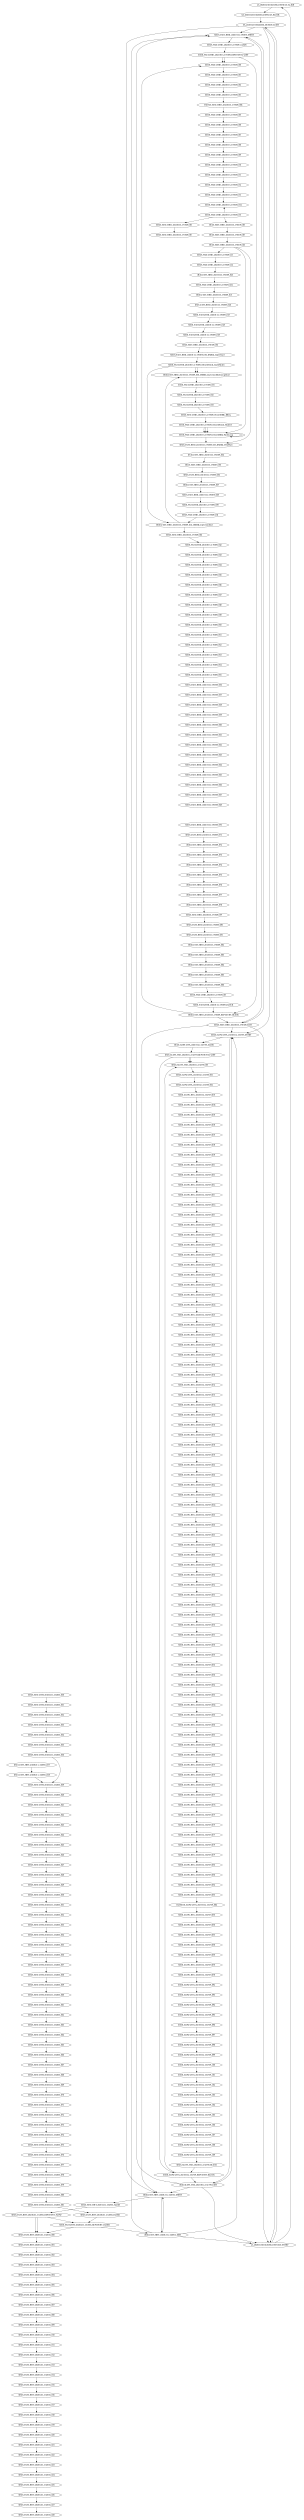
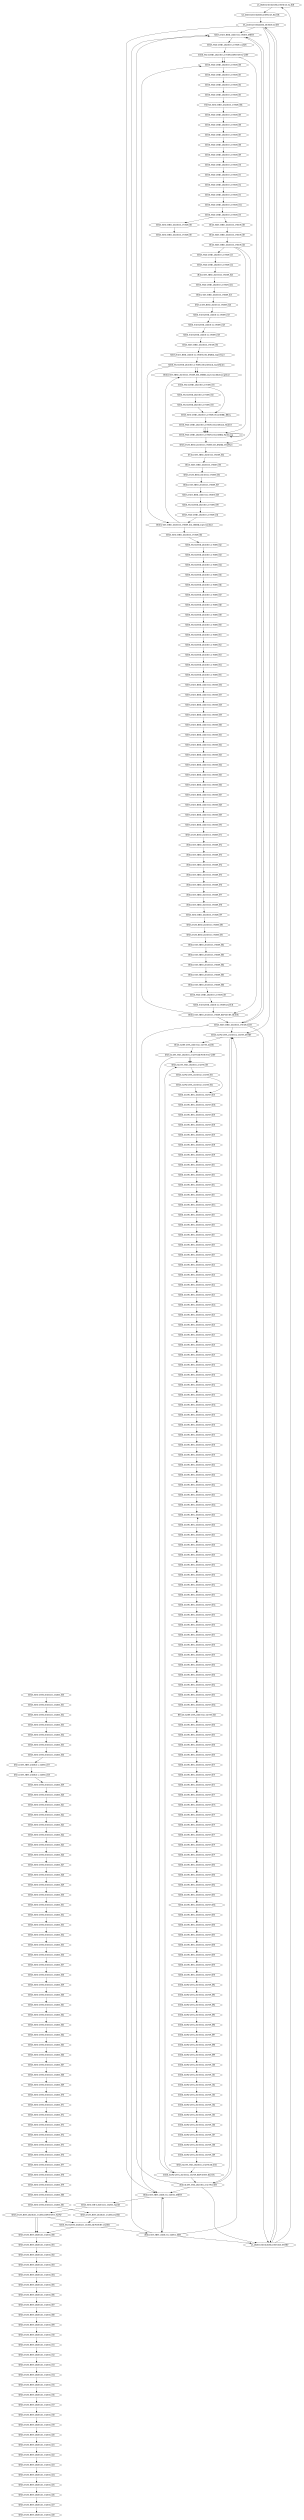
(224, 211) -> (222, 209)
(196, 389) -> (224, 396)
none -> (204, 815)
(194, 1079) -> (222, 1083)
(196, 1519) -> (198, 1521)
(197, 1715) -> (197, 1715)
(60, 1769) -> (39, 1760)
(197, 1905) -> (197, 1905)
